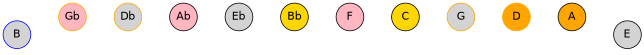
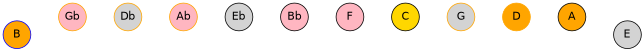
(183, 17) -> (183, 17)
(294, 17) -> (294, 17)
(17, 35) -> (17, 35)
